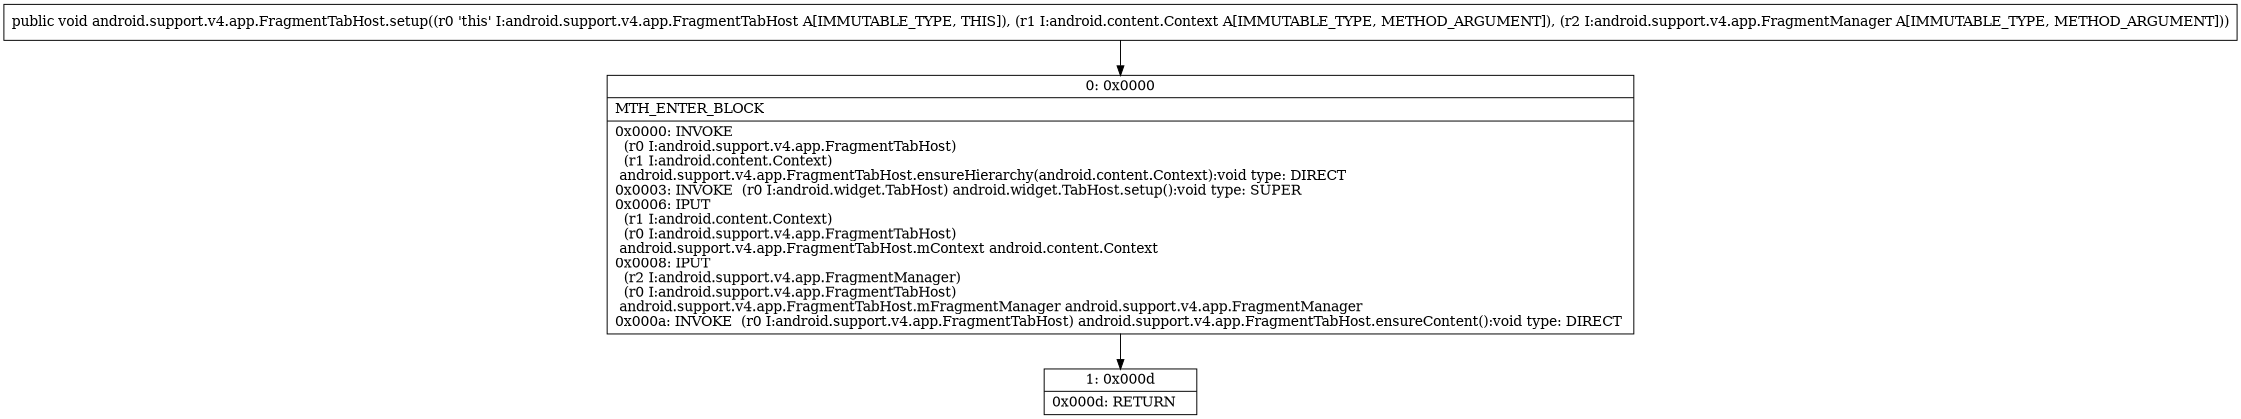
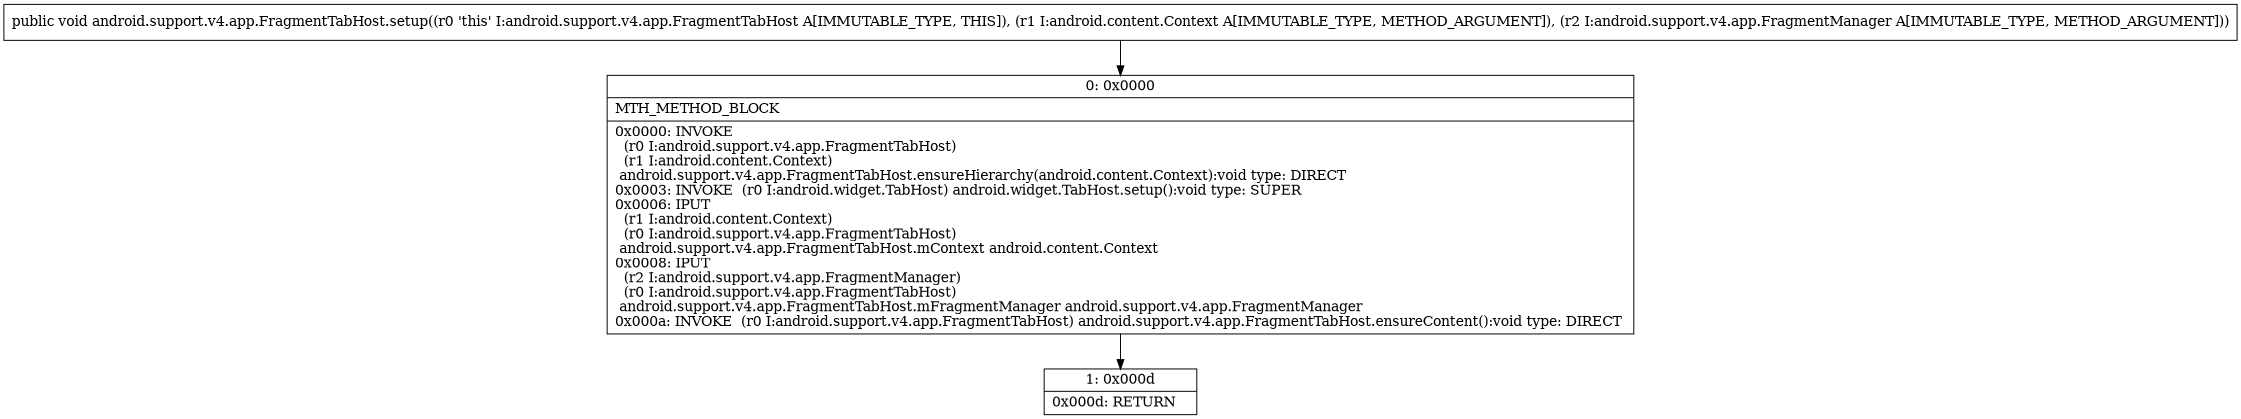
(690, 109) -> (697, 109)
